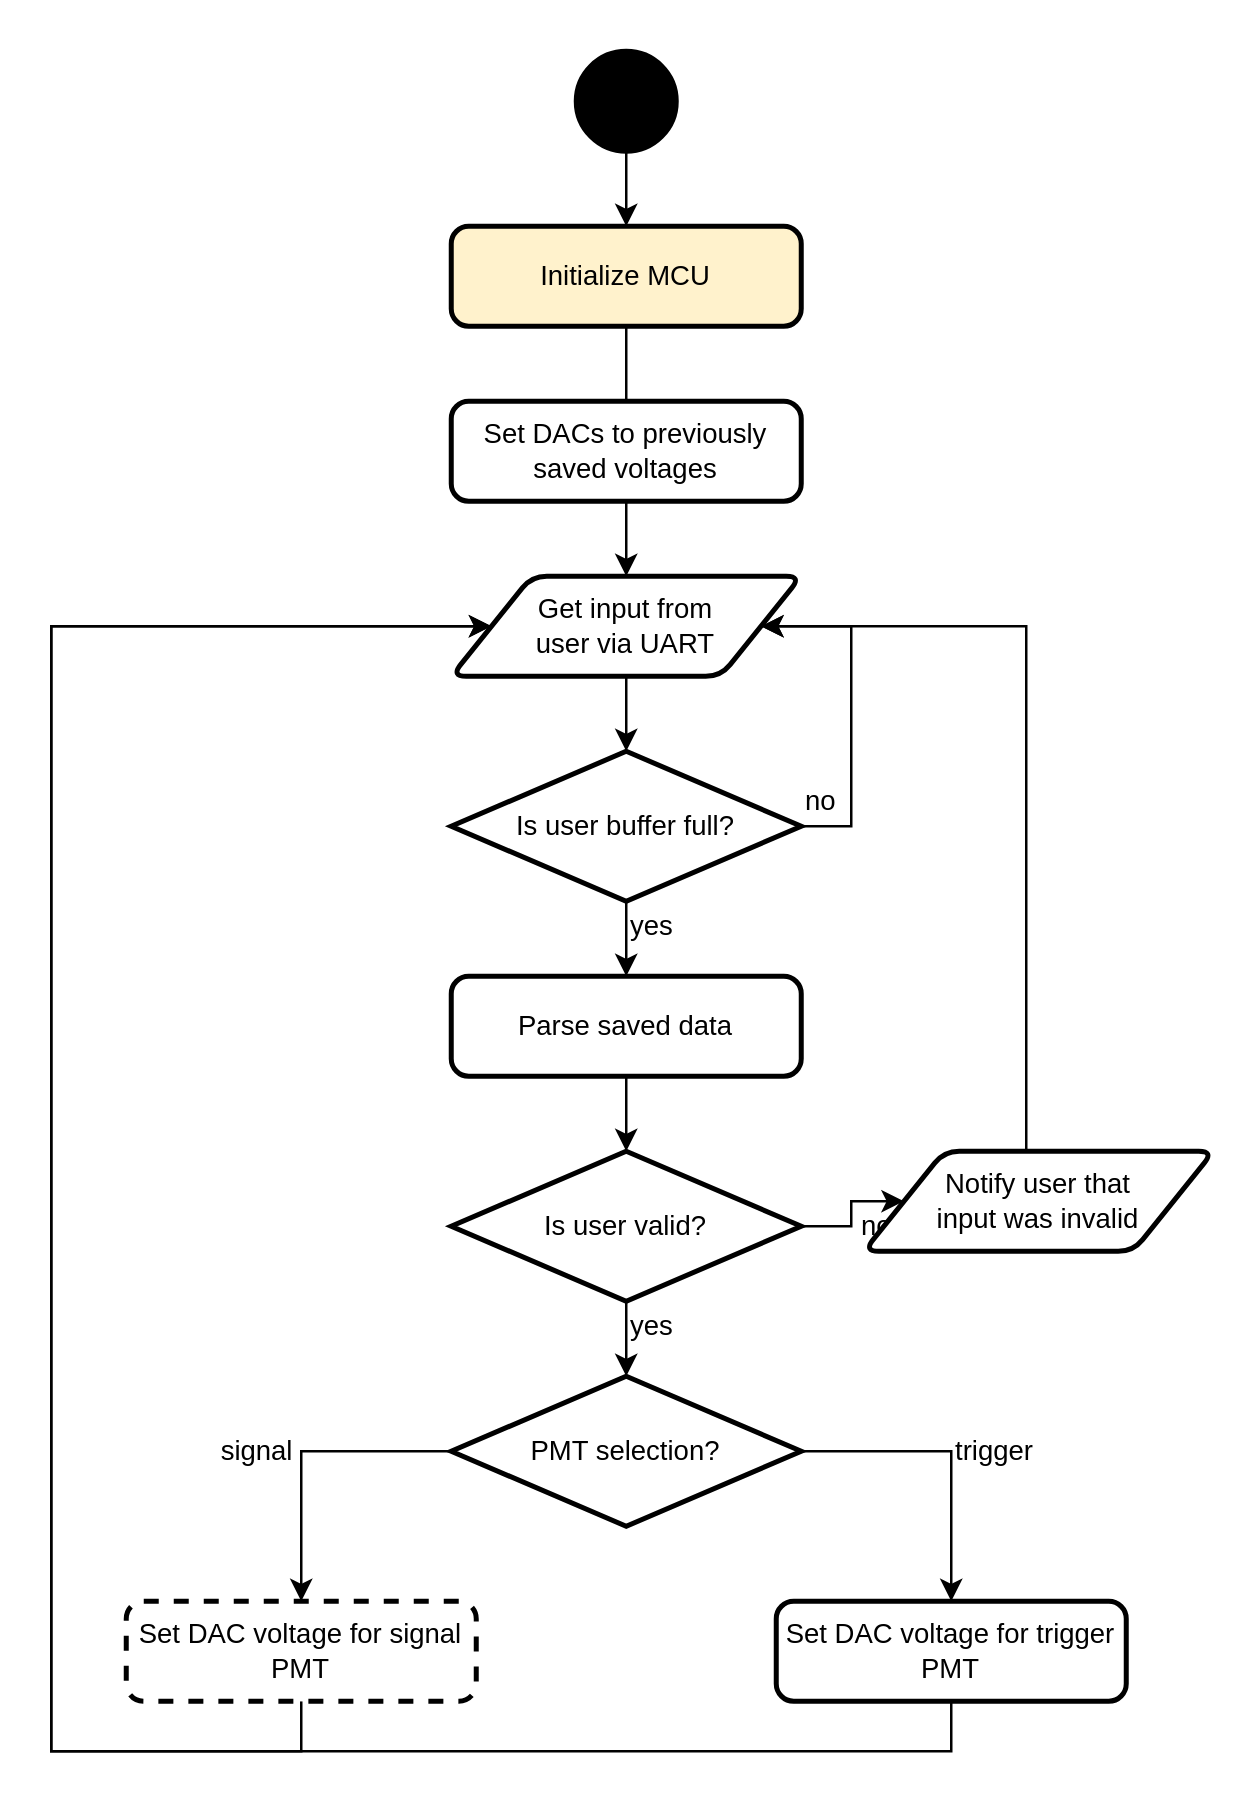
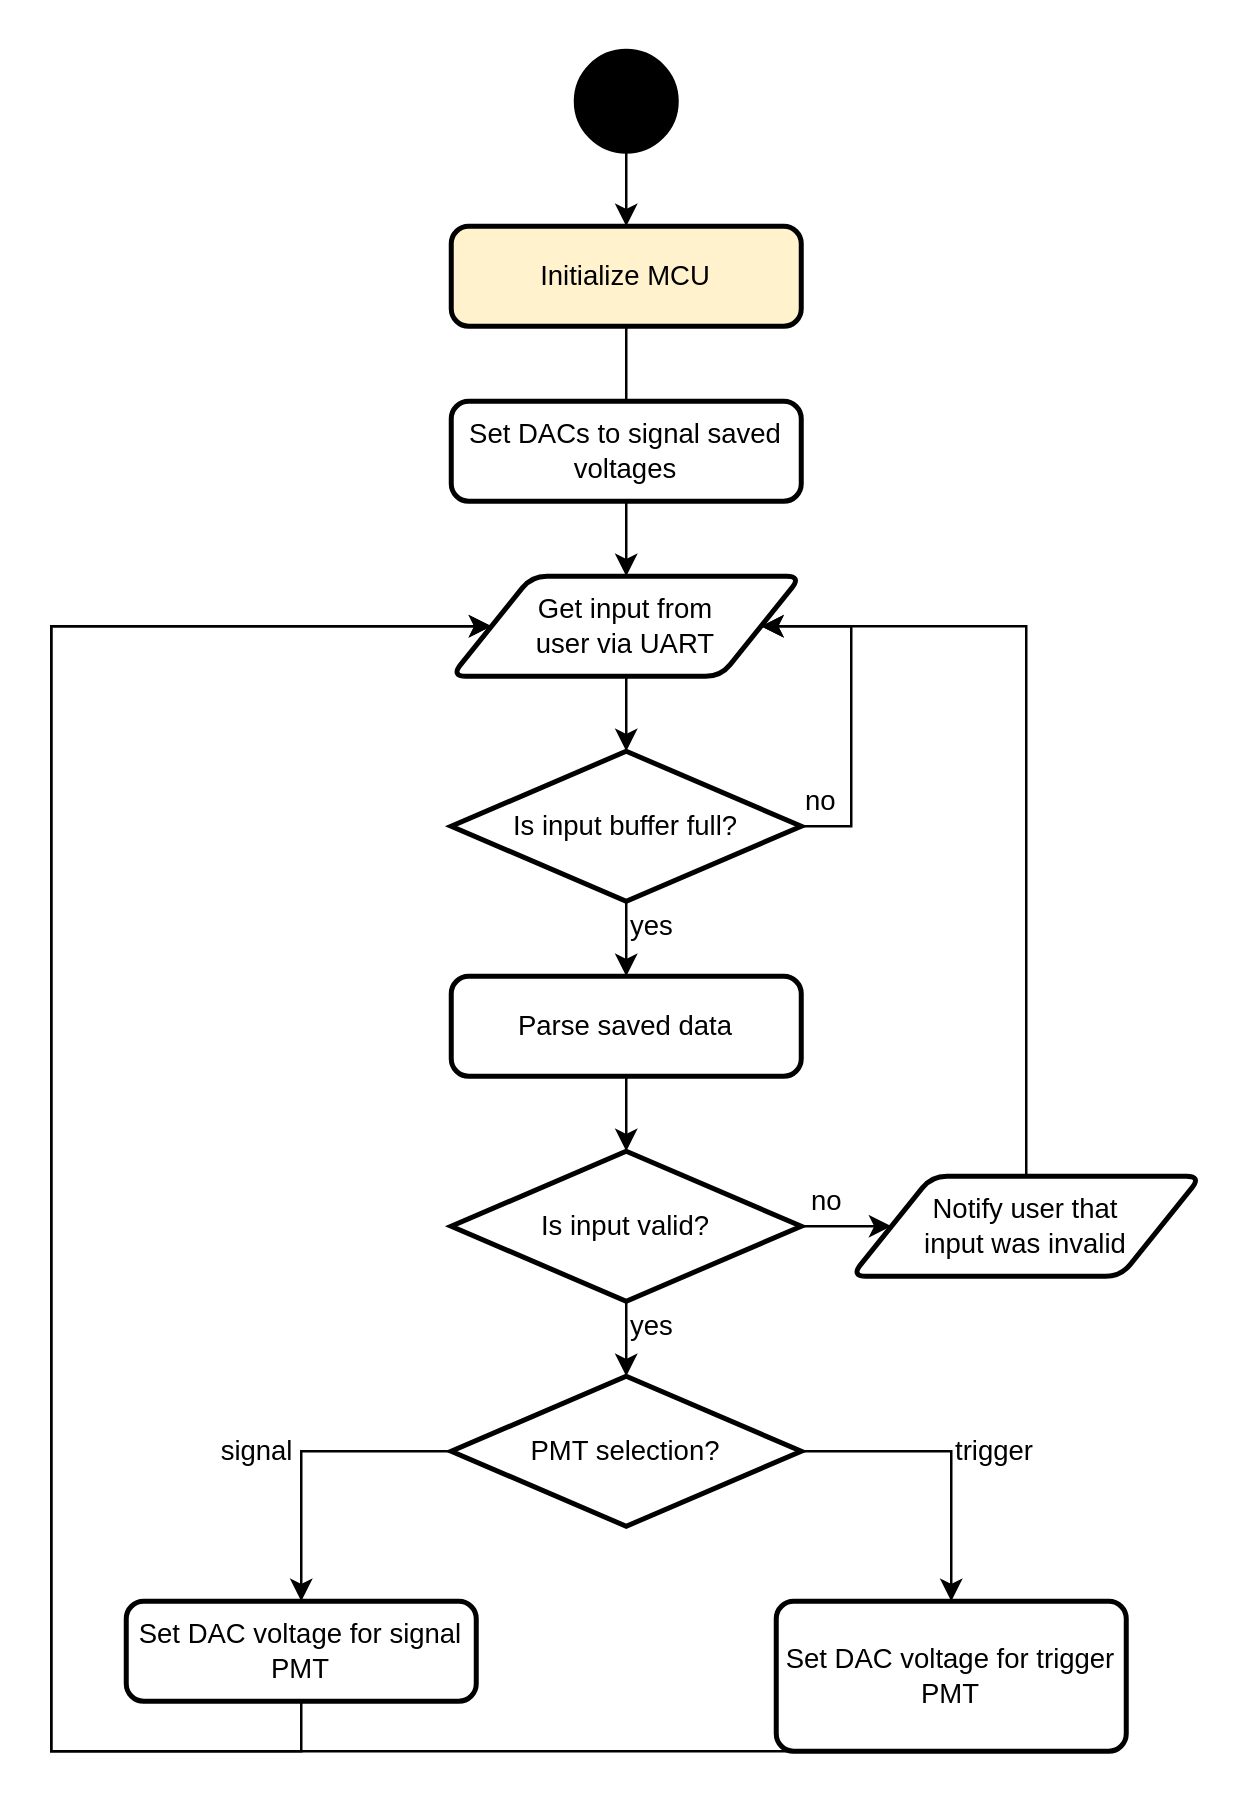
(626, 451) -> (626, 451)
(626, 826) -> (626, 826)
(1039, 1201) -> (1026, 1226)
(626, 1226) -> (626, 1226)
(301, 1651) -> (301, 1651)
(951, 1651) -> (951, 1676)
